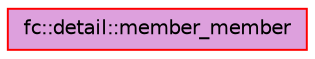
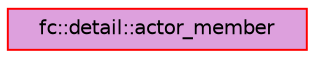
(157, 29) -> (157, 29)
